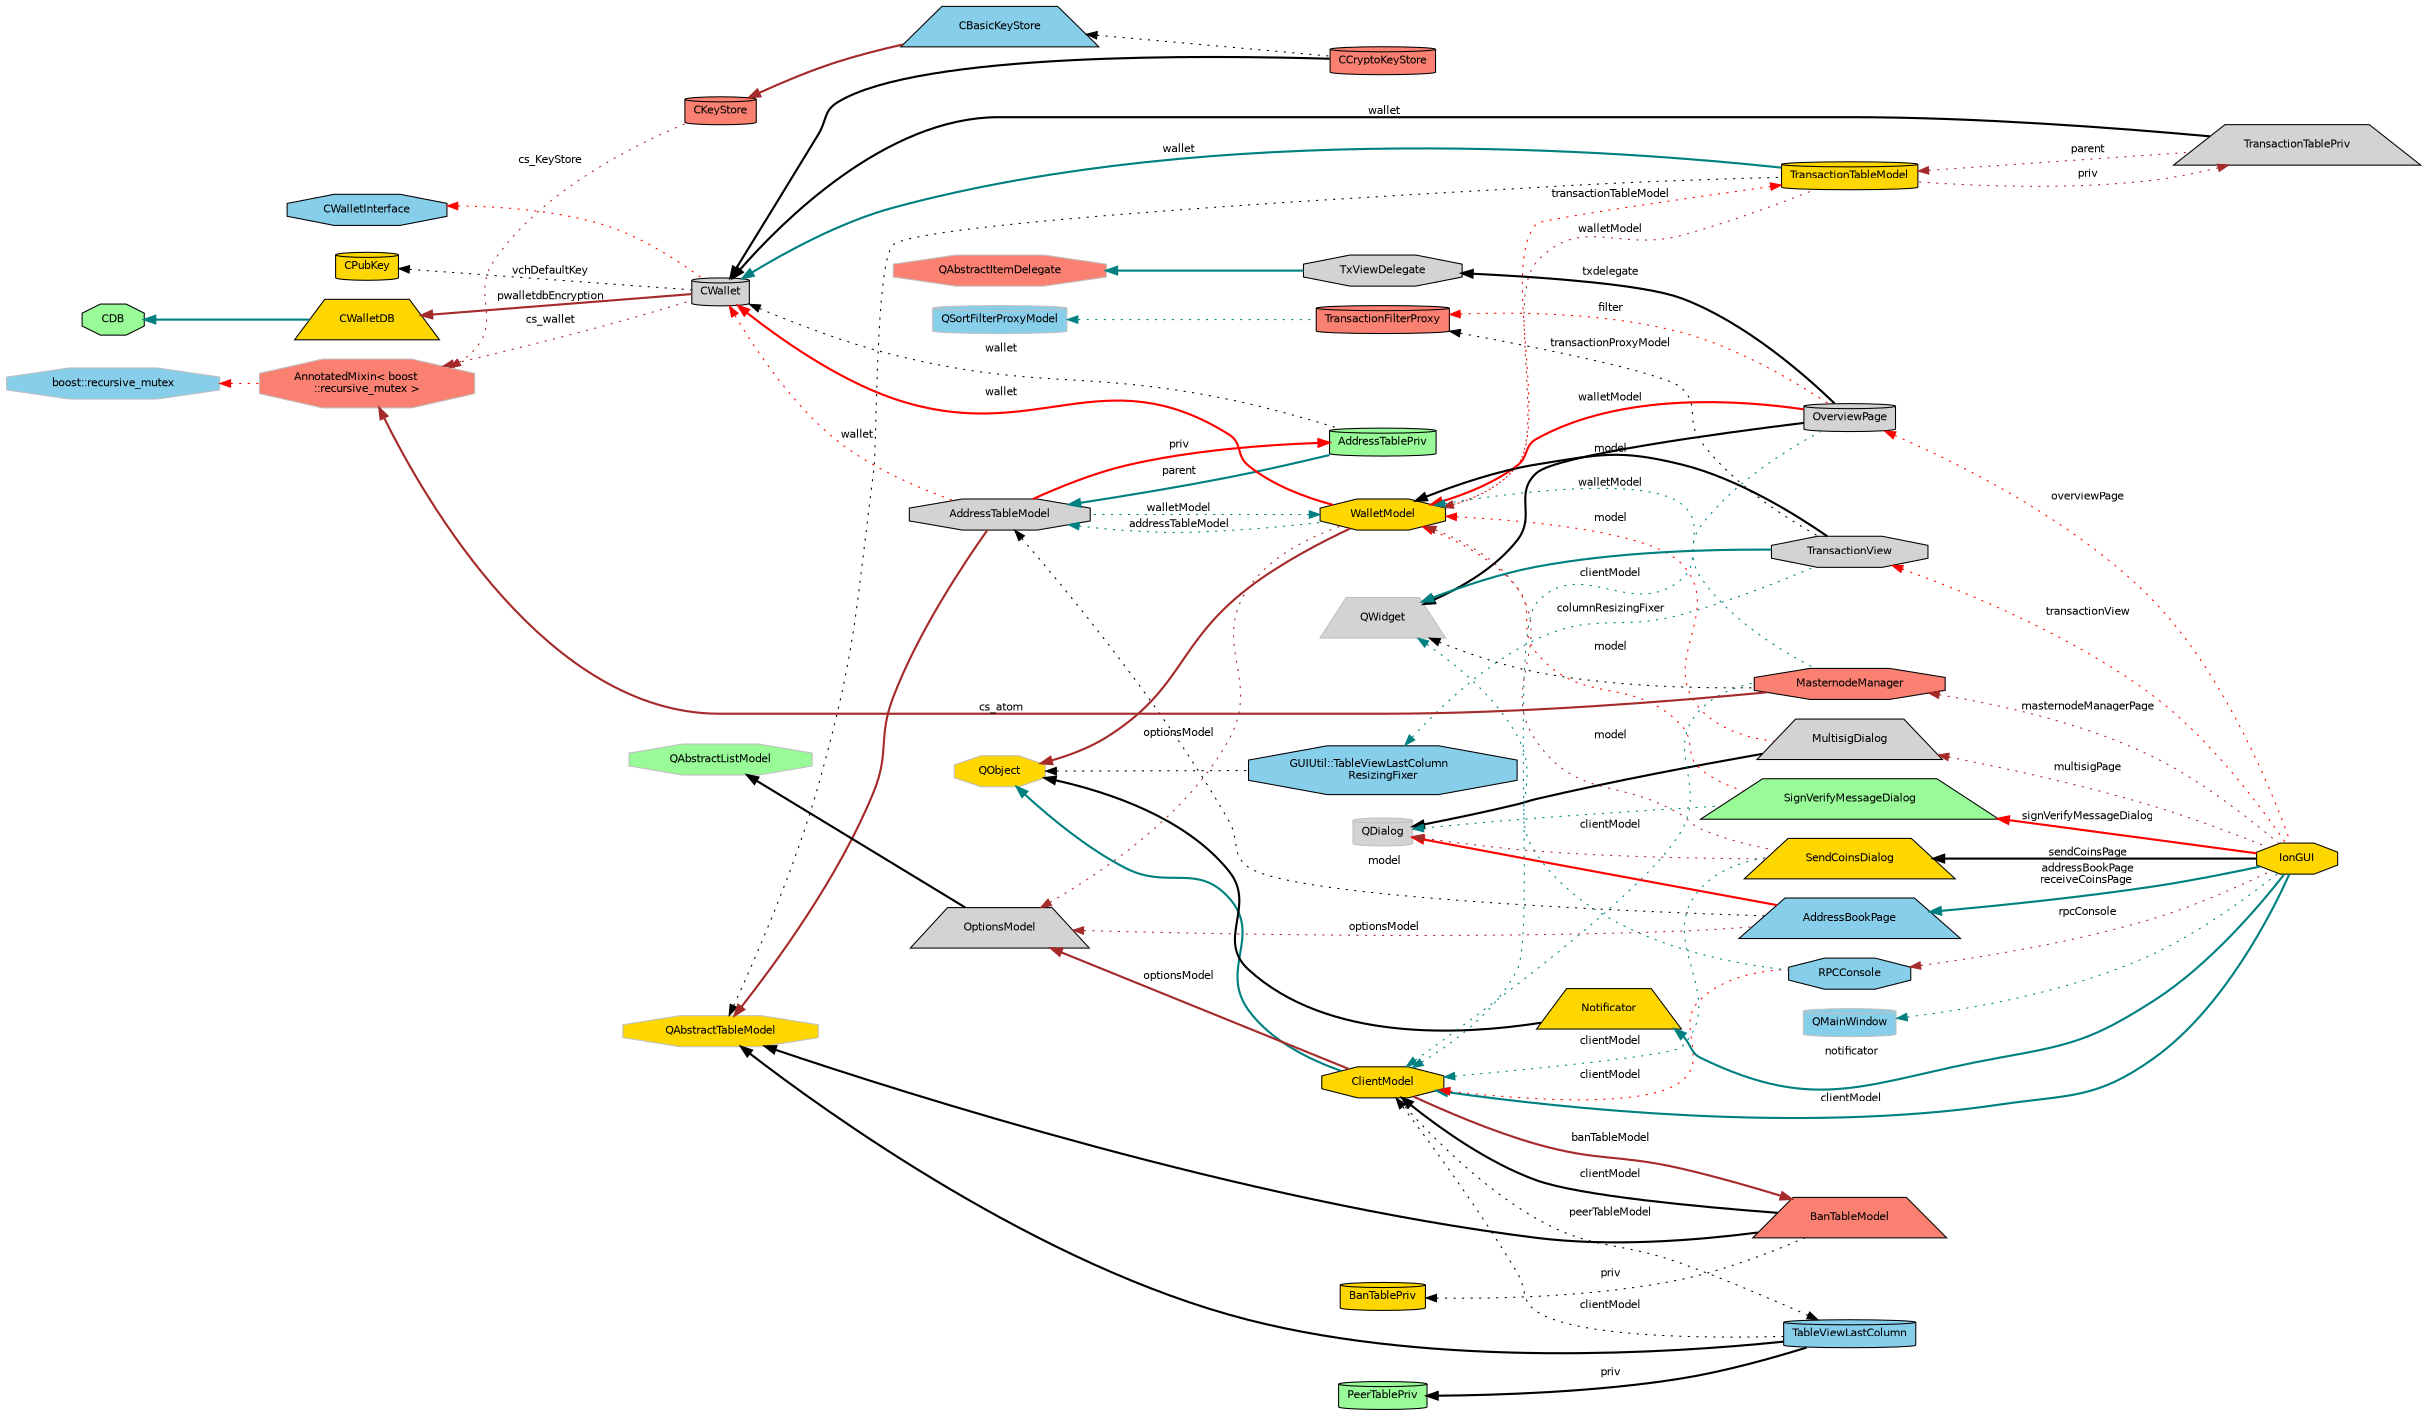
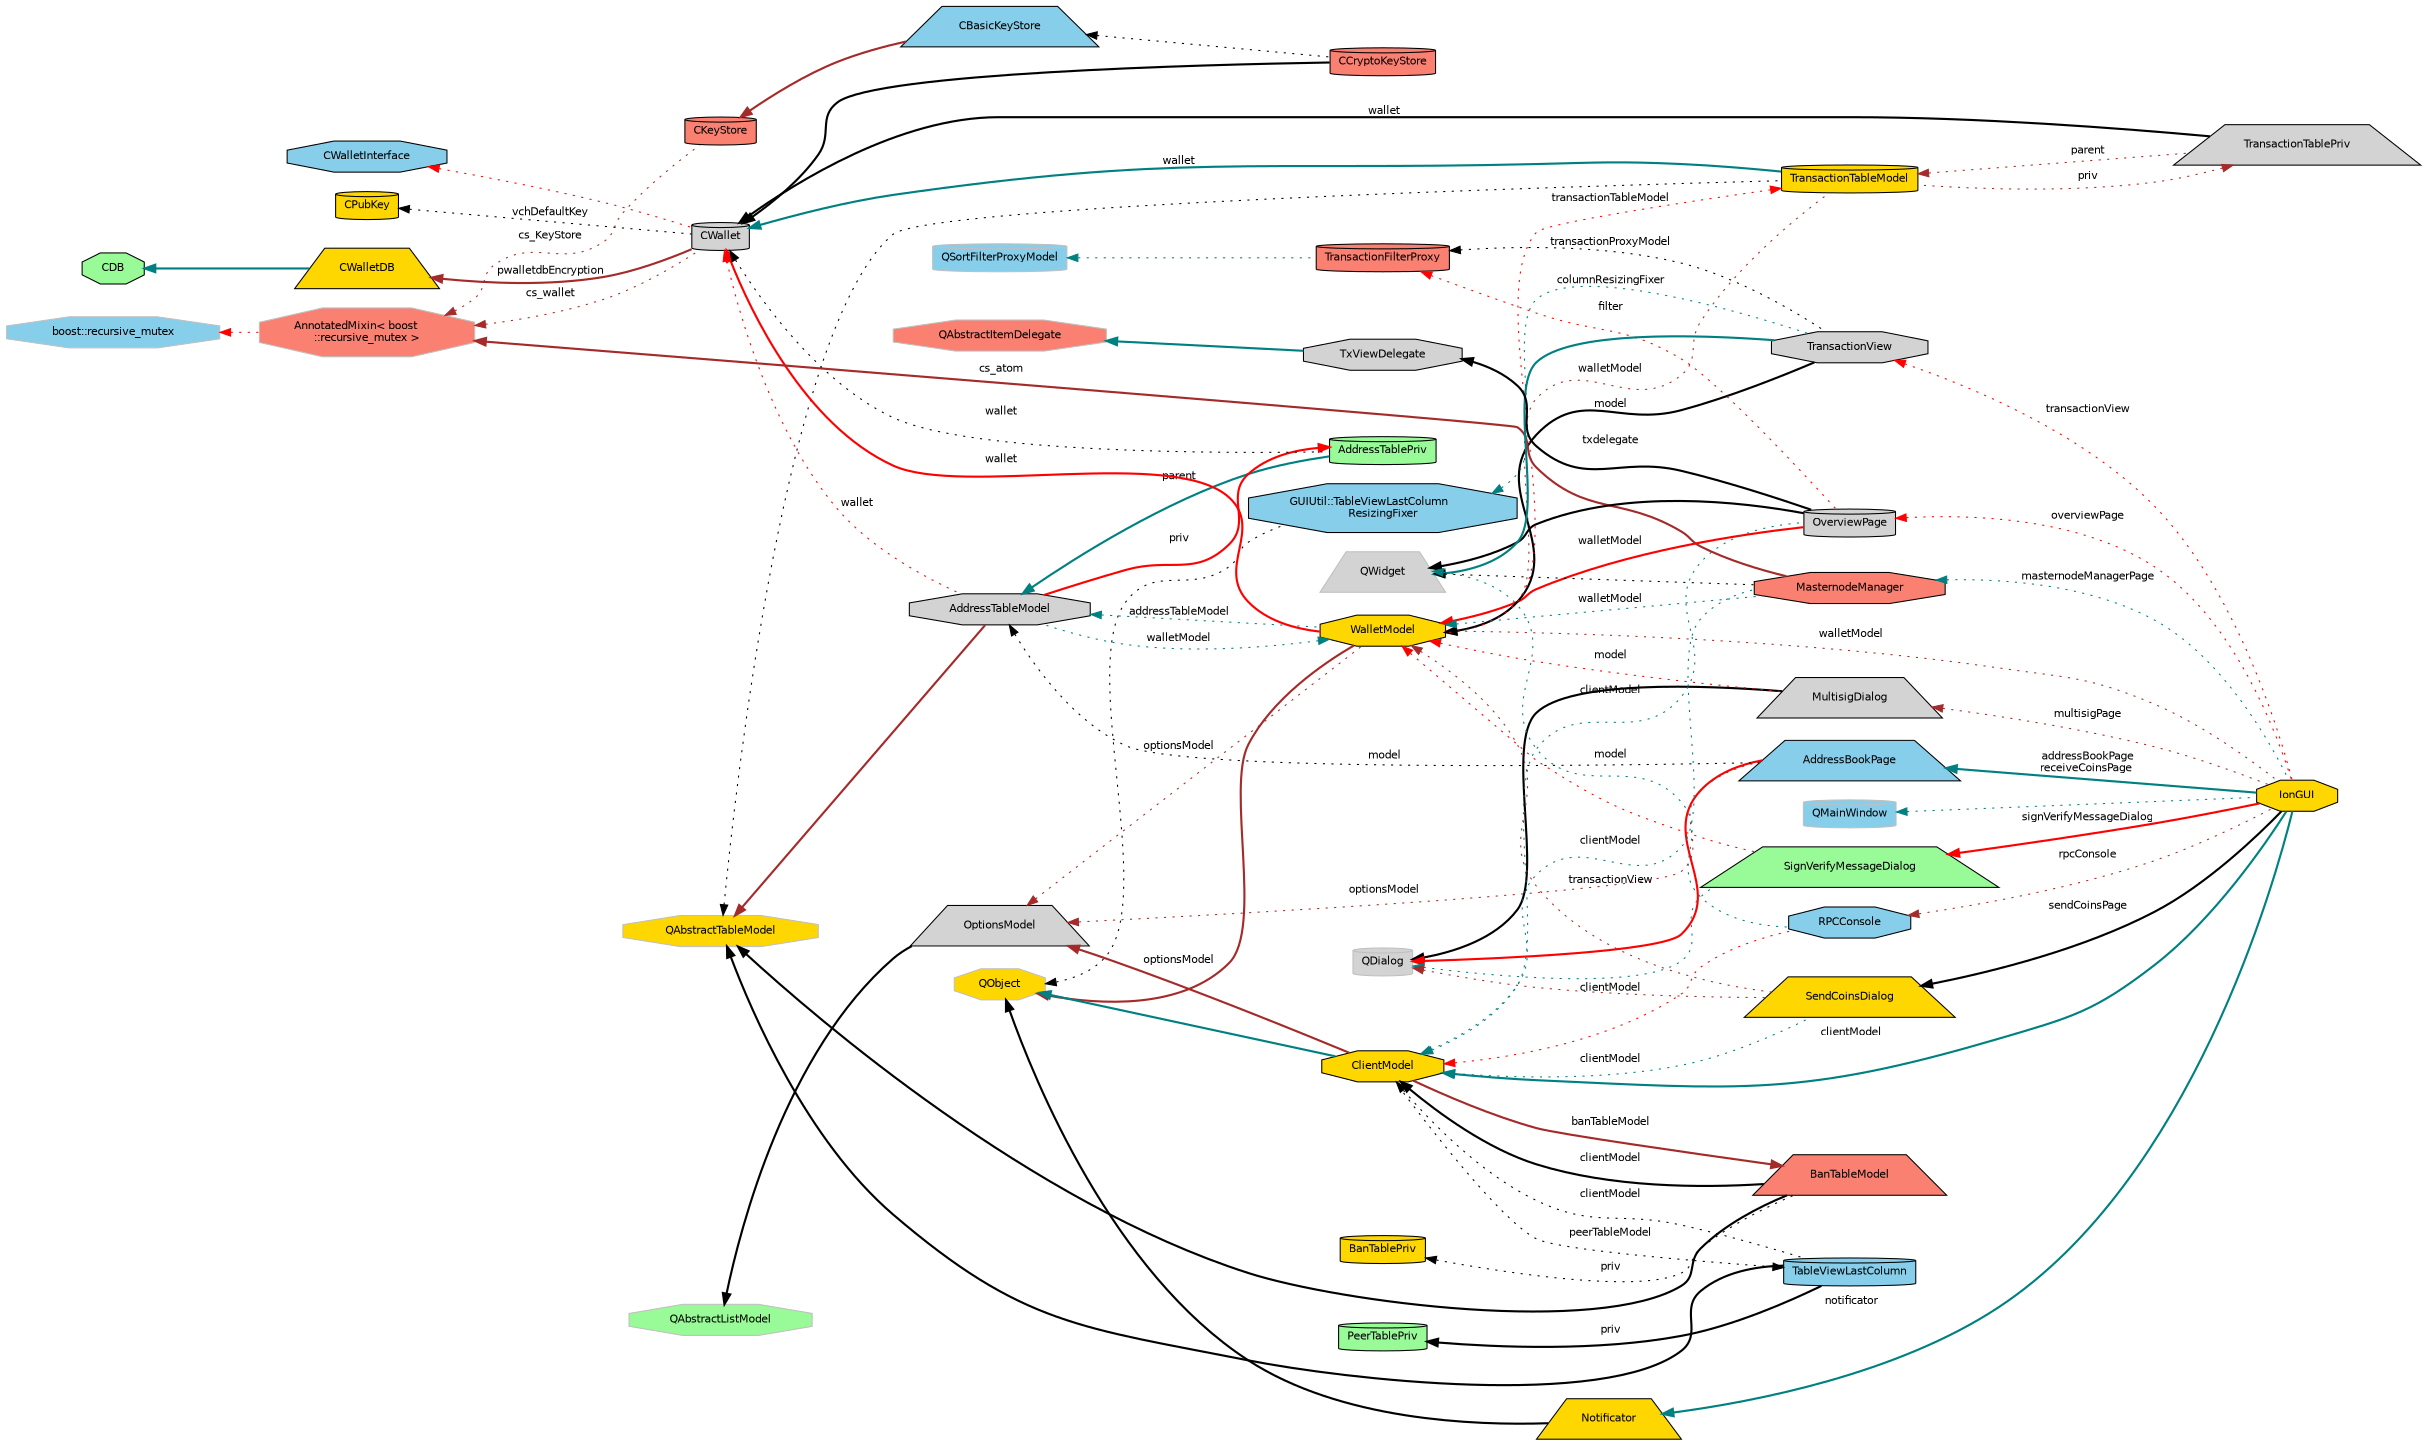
none -> (1881, 654)
(1609, 736) -> (1609, 880)
(2121, 743) -> (2154, 620)
